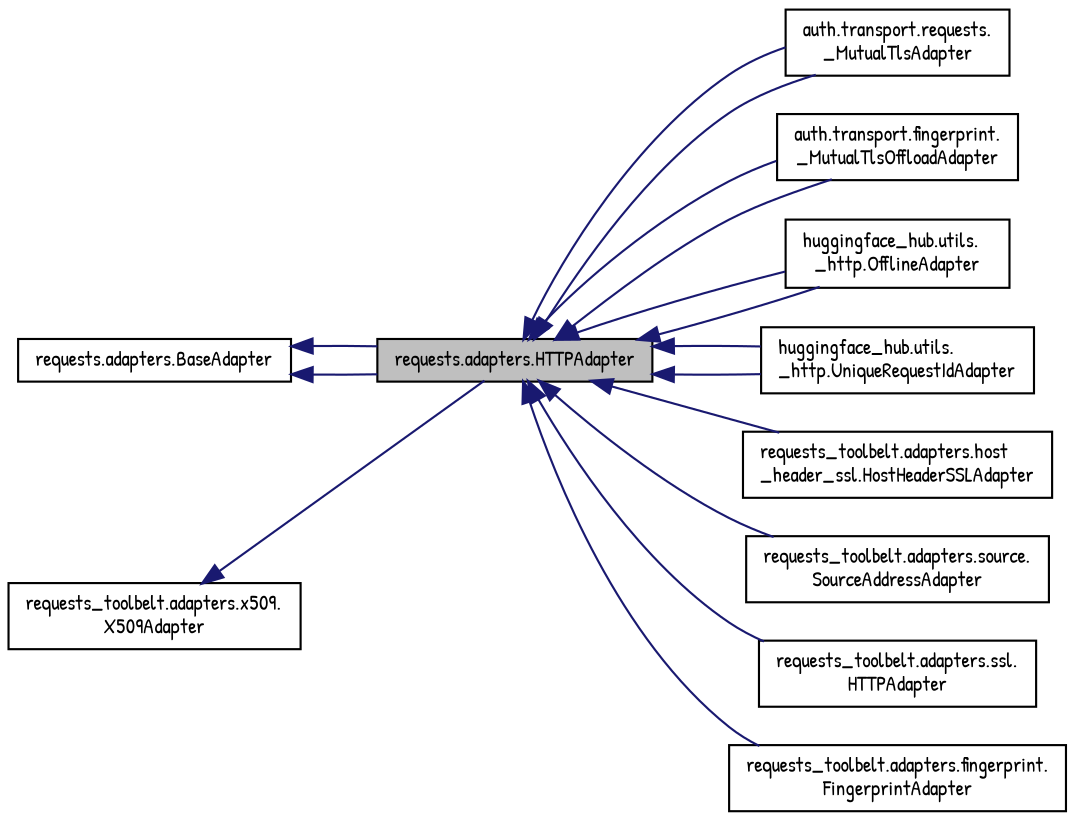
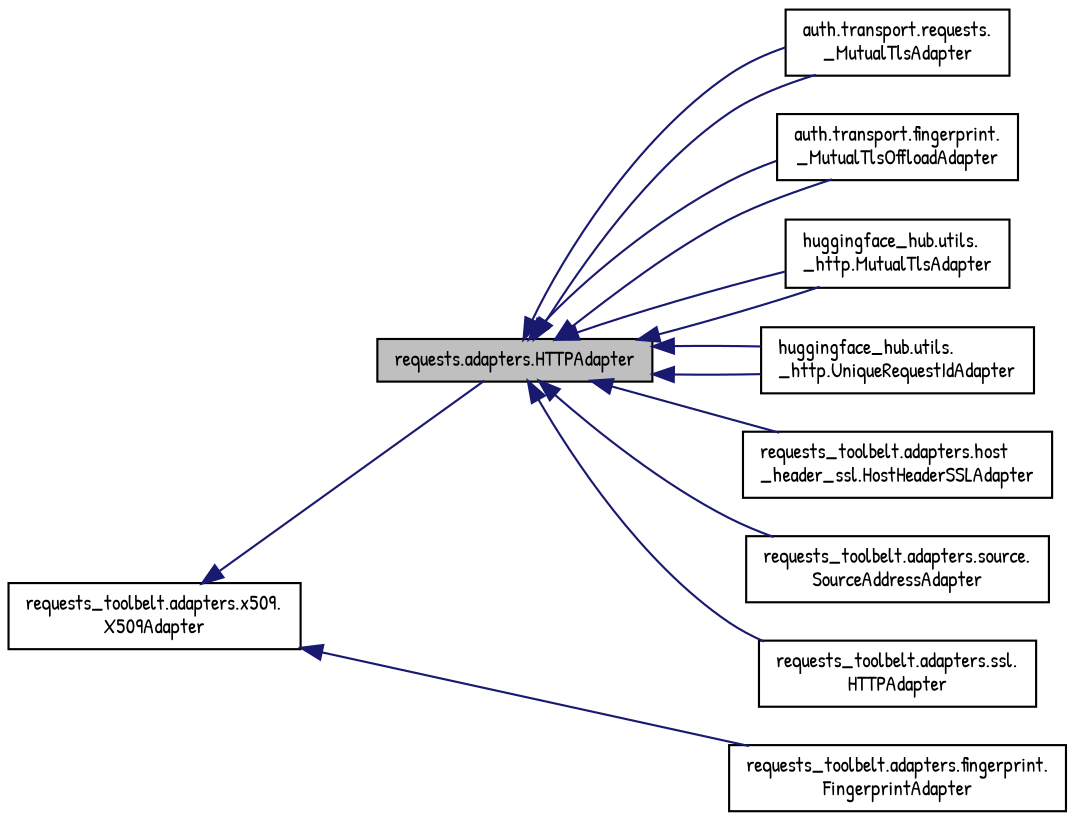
(898, 254) -> (898, 254)
(155, 360) -> none
(617, 593) -> (535, 699)
